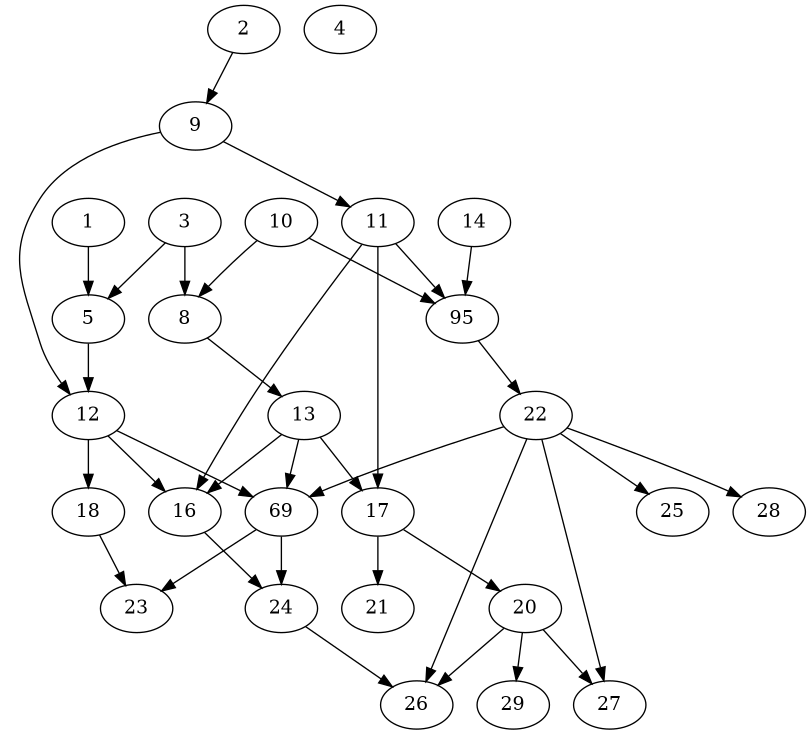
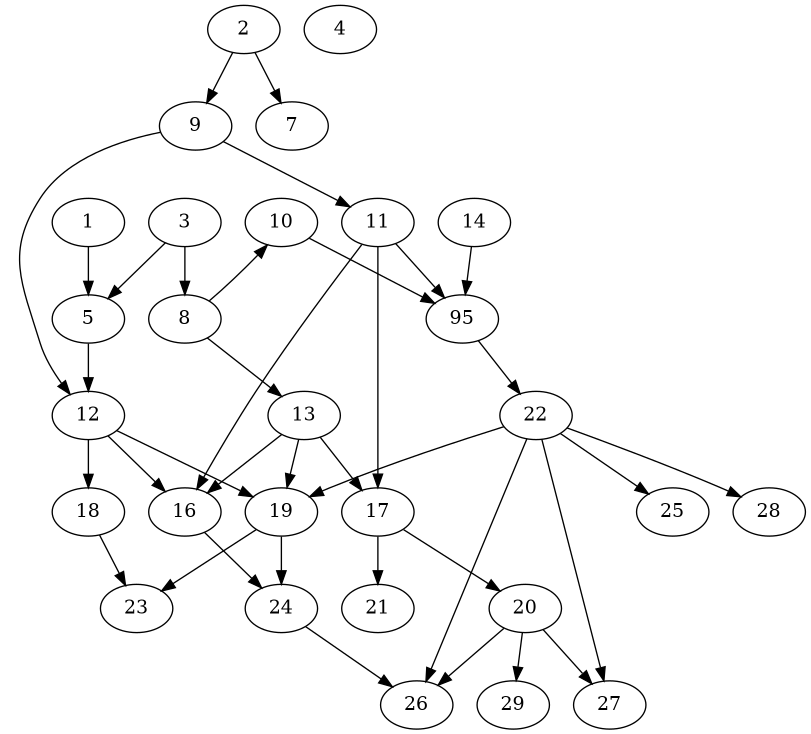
none -> (292, 126)
(232, 263) -> (234, 279)
(281, 512) -> (281, 512)
